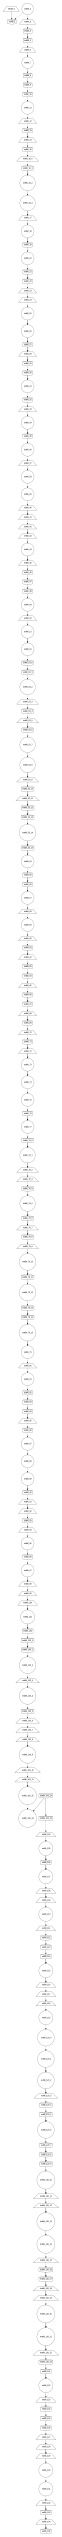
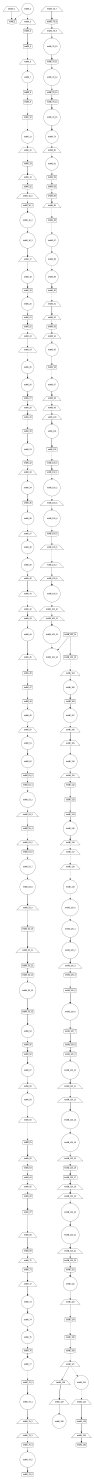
(28, 1222) -> none
(46, 2479) -> (74, 1371)
